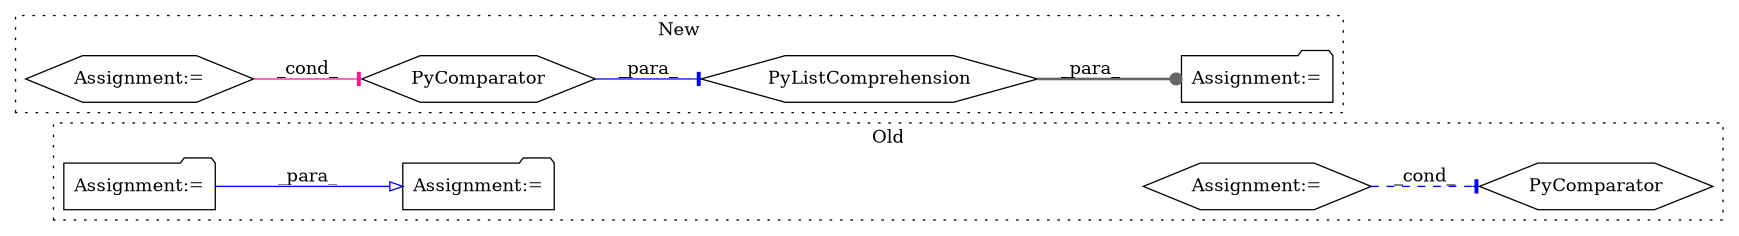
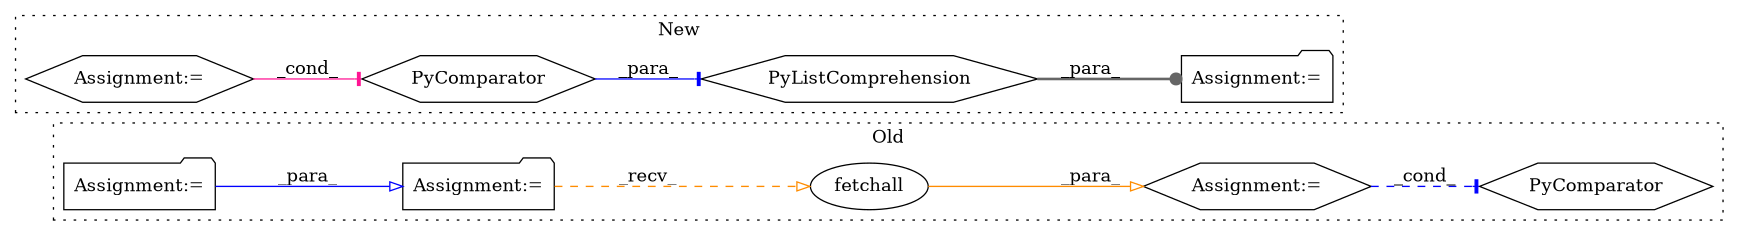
none -> (869, 186)
